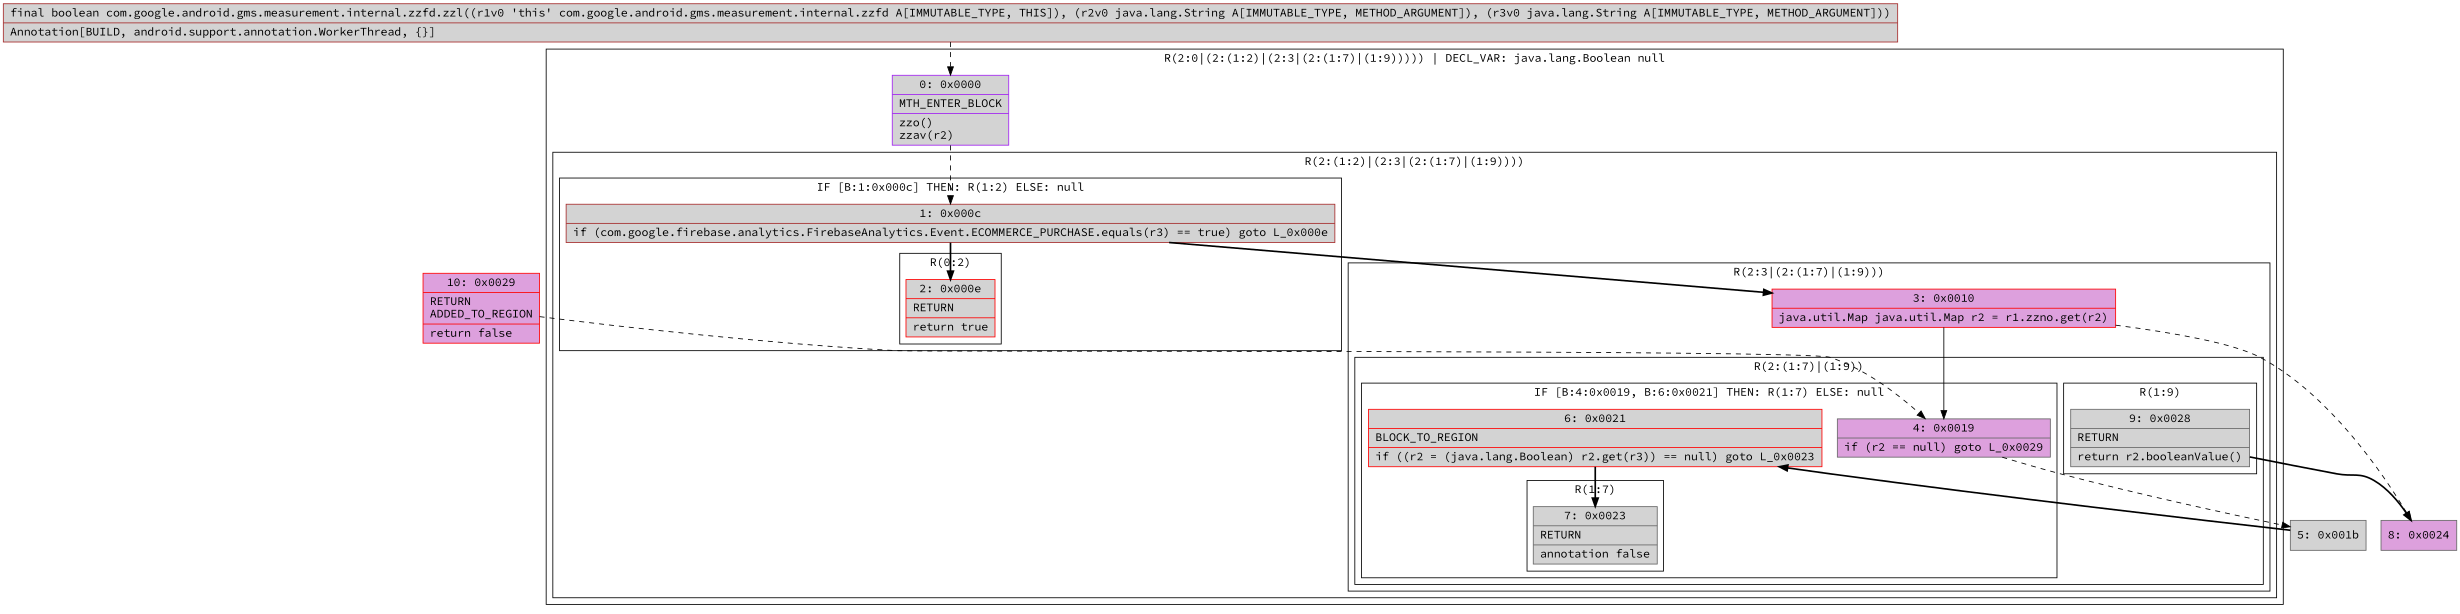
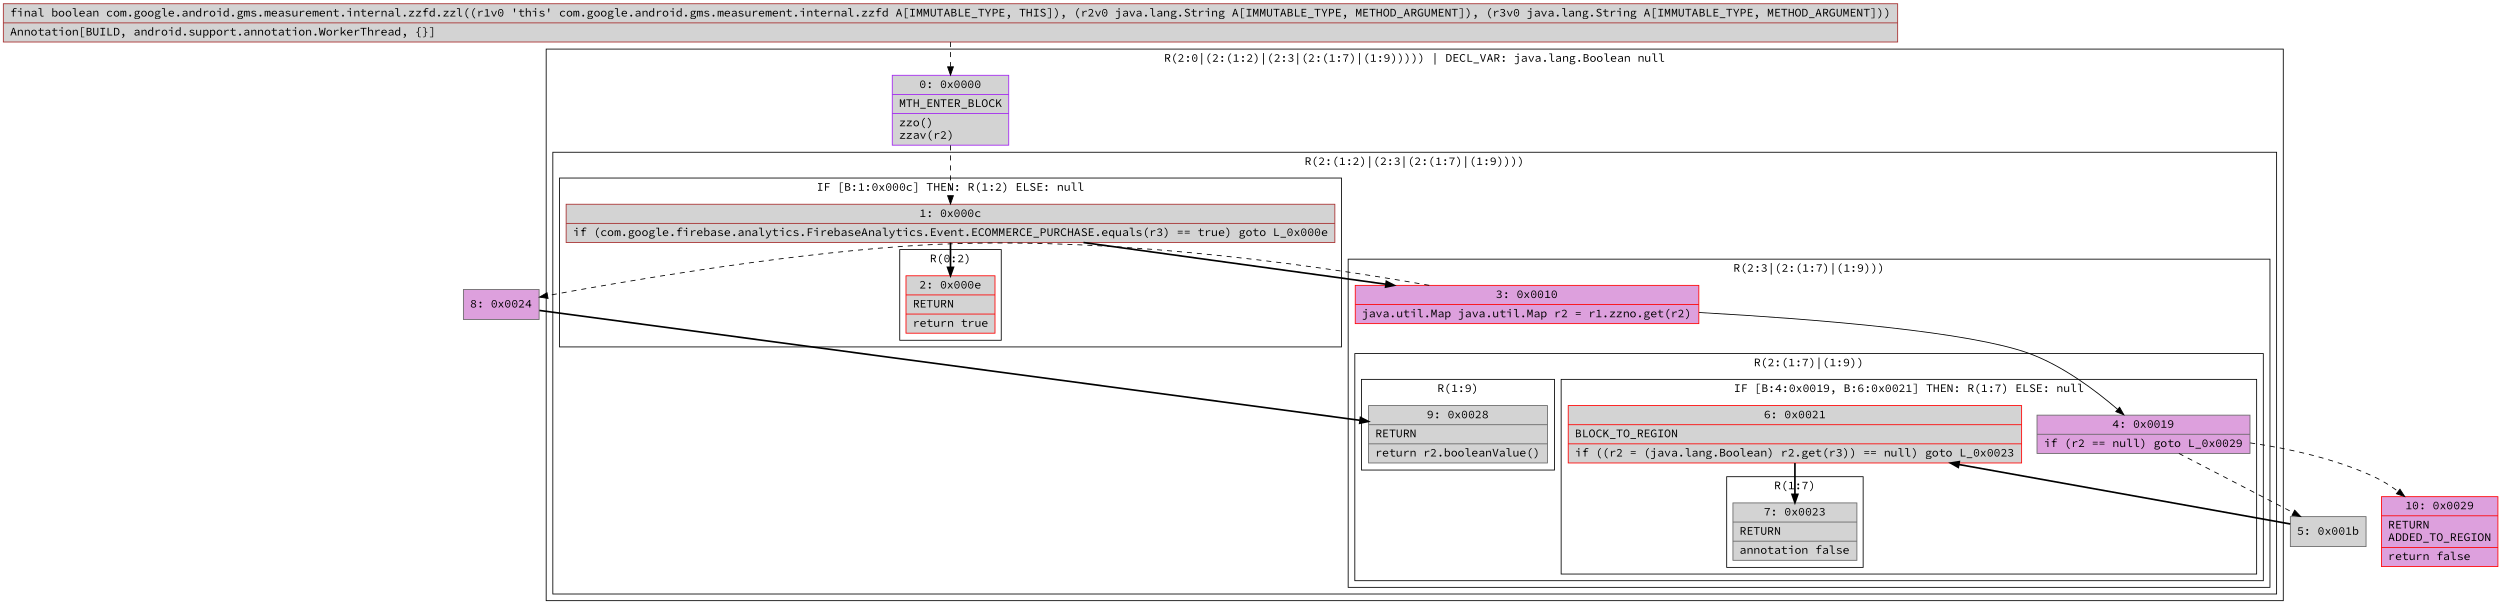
(1377, 352) -> (2327, 459)
(2335, 473) -> (950, 365)
